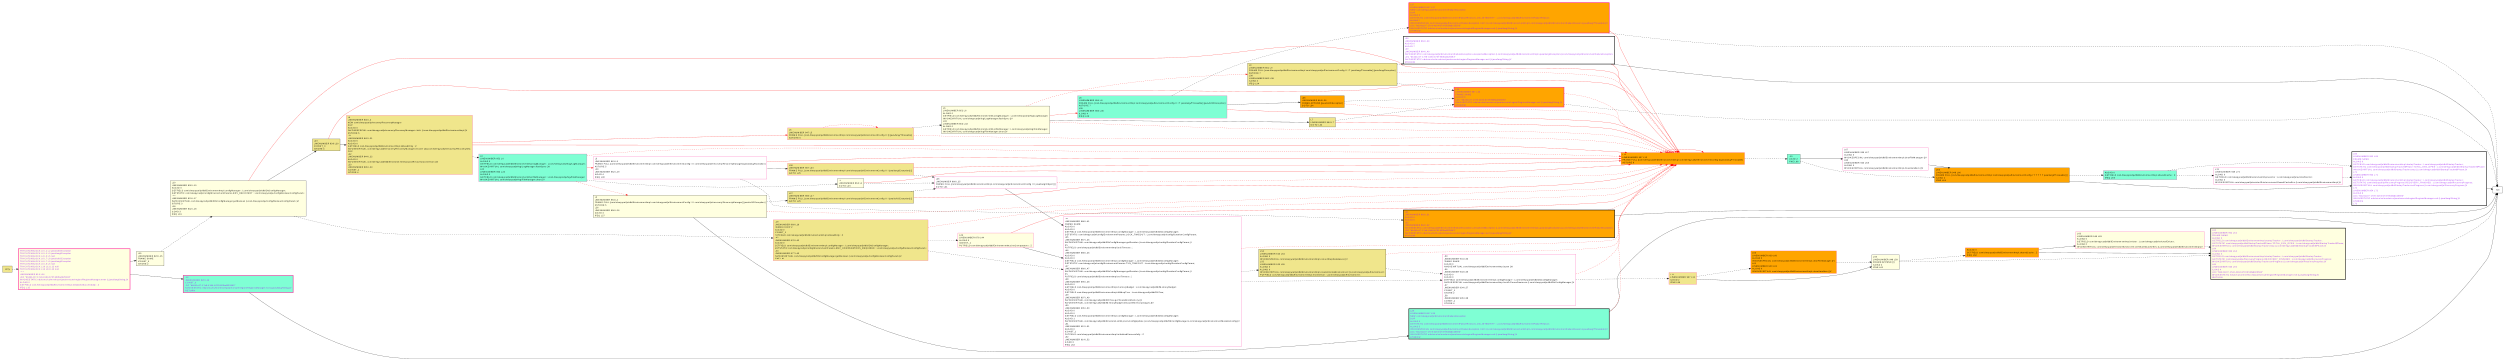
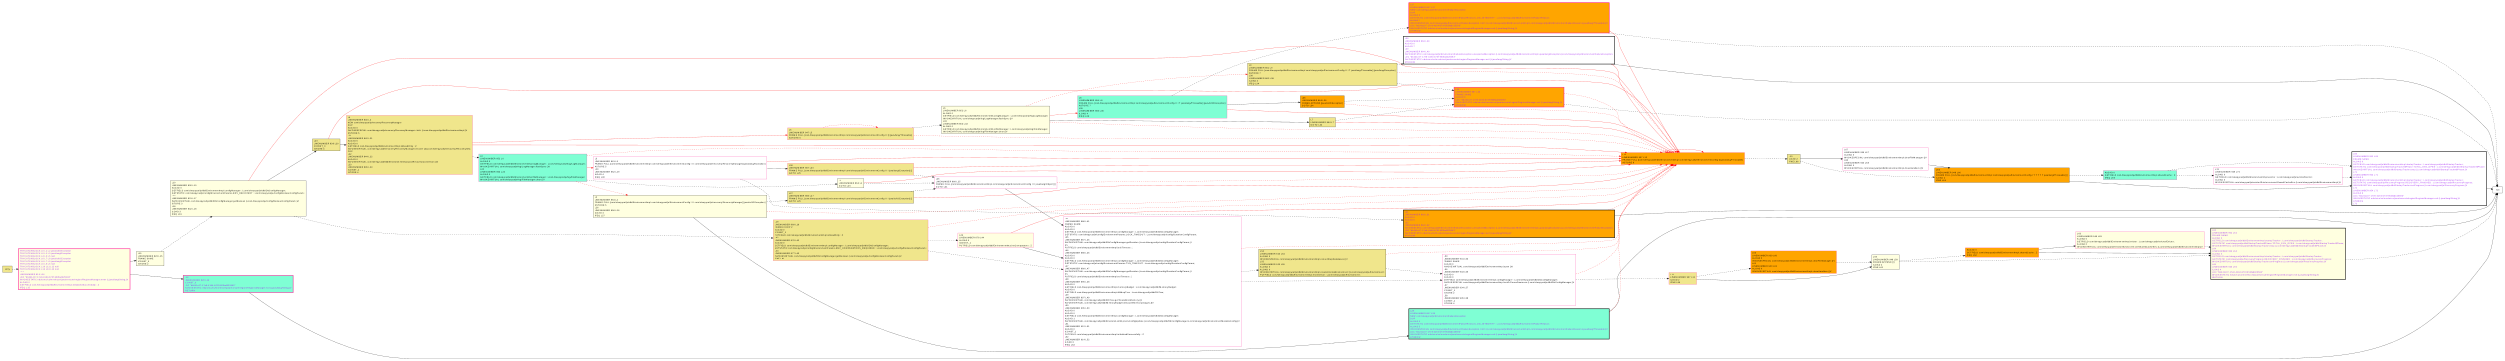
(1794, 159) -> (1794, 159)
